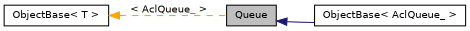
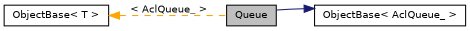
(301, 22) -> (290, 9)
